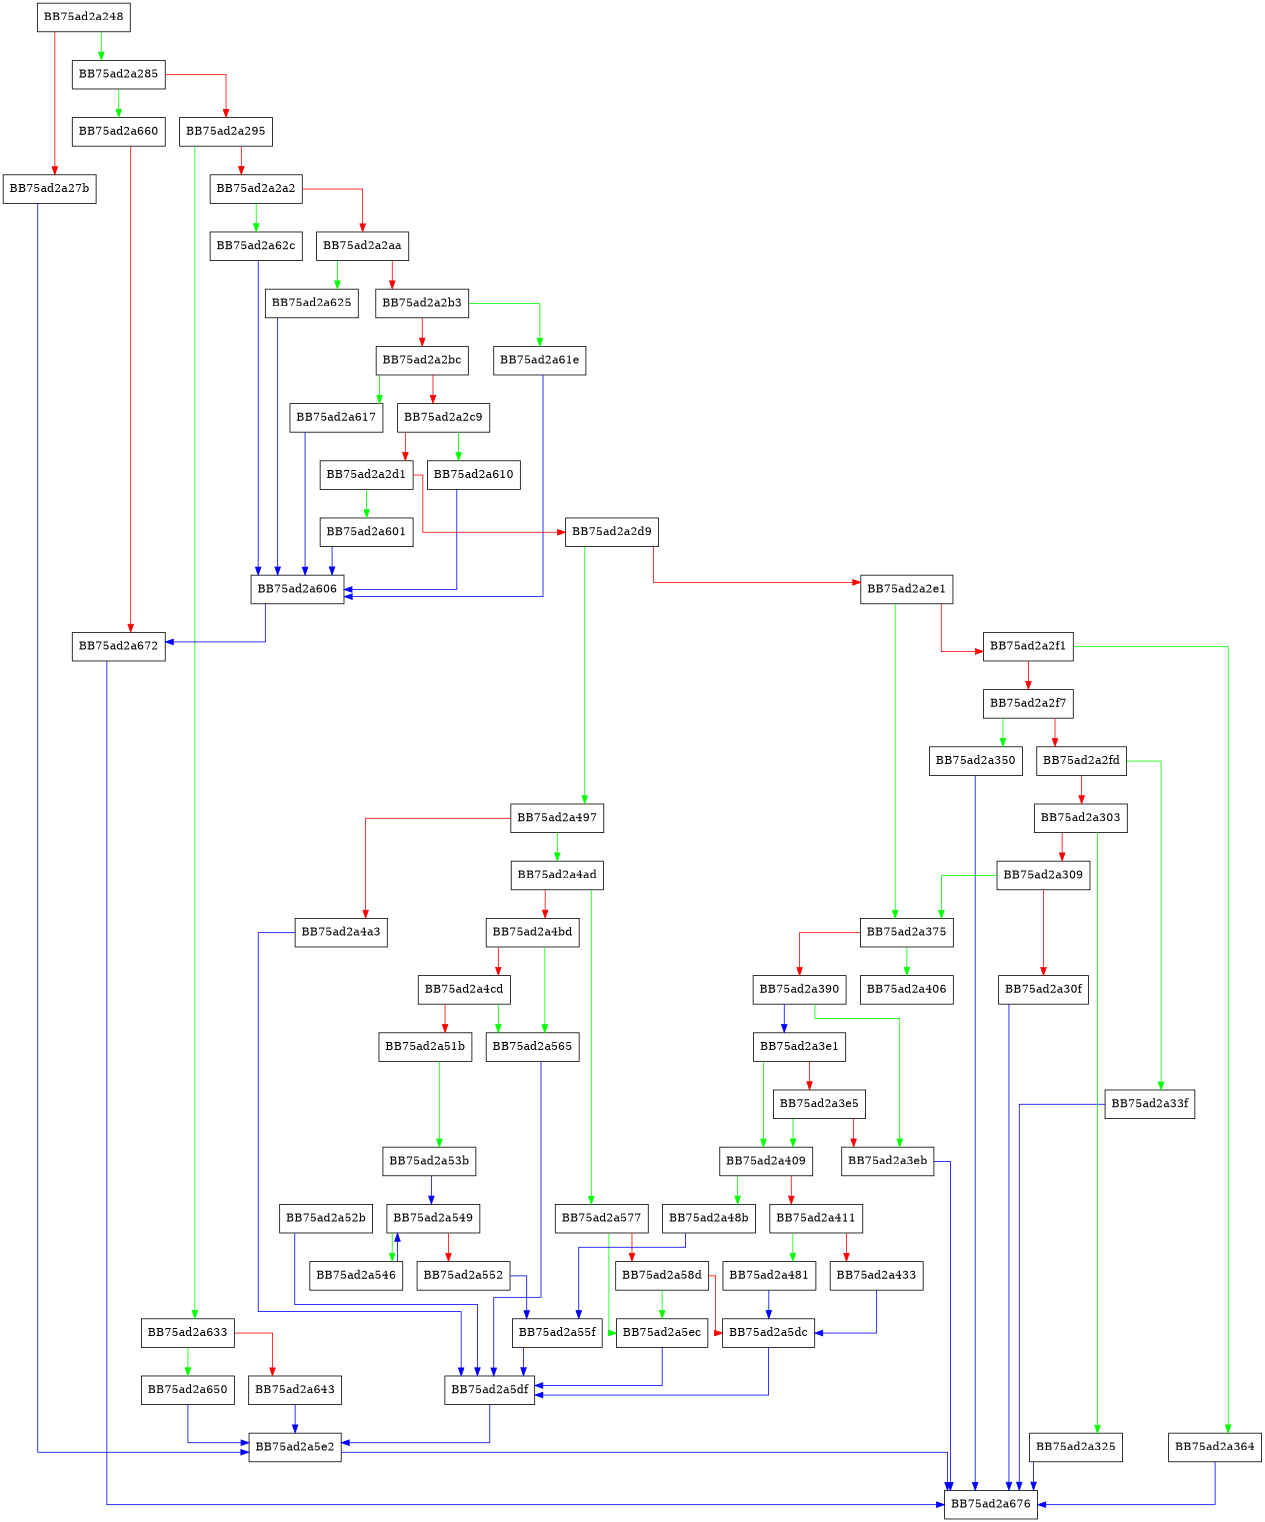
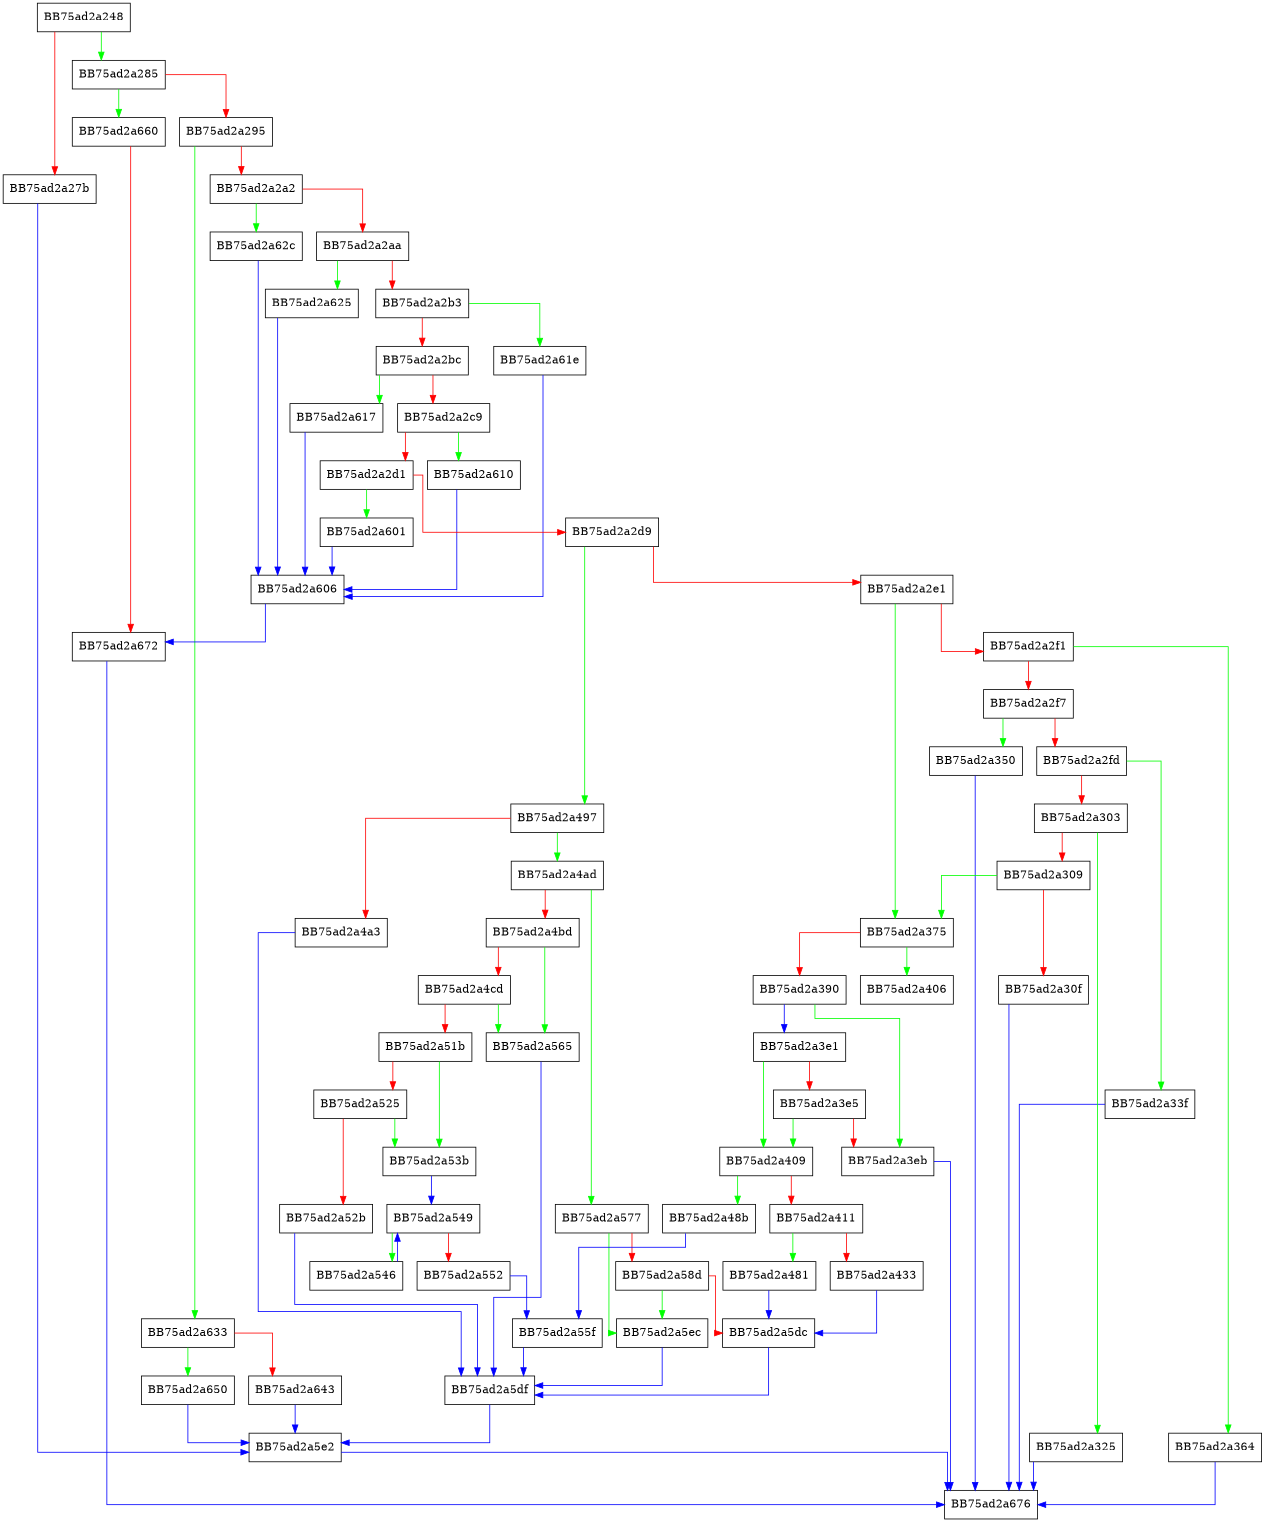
none -> (360, 1104)
